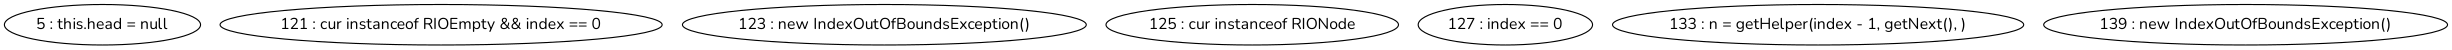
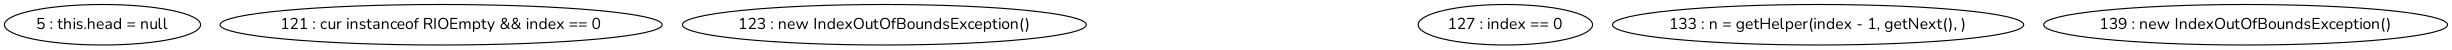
(1252, 25) -> none
